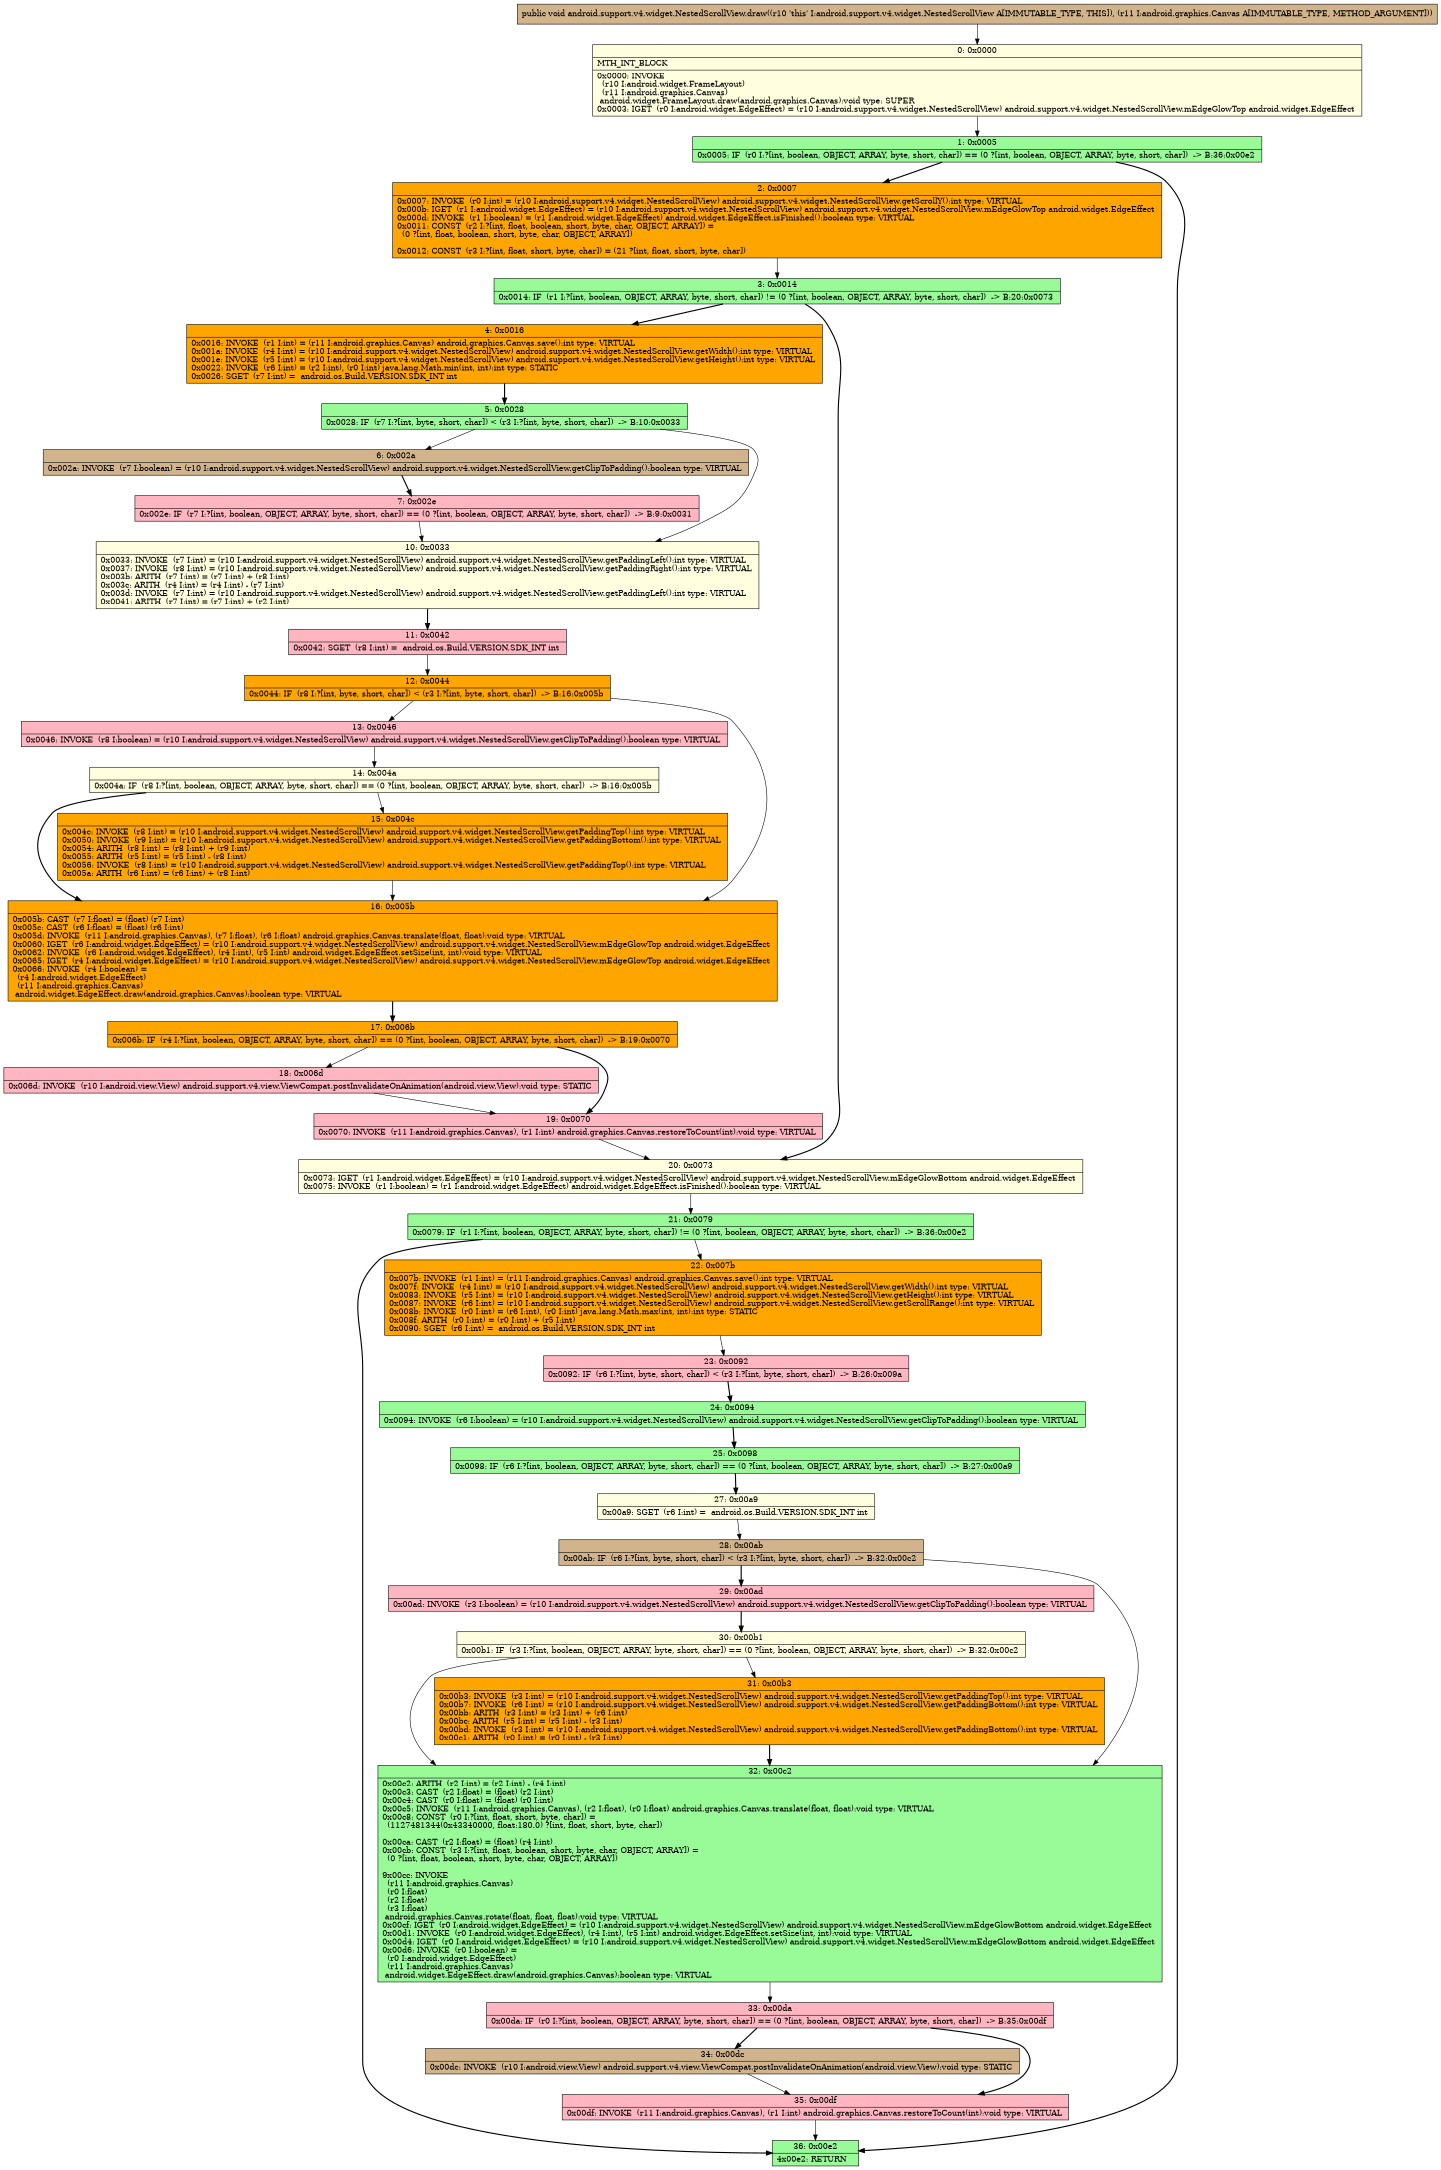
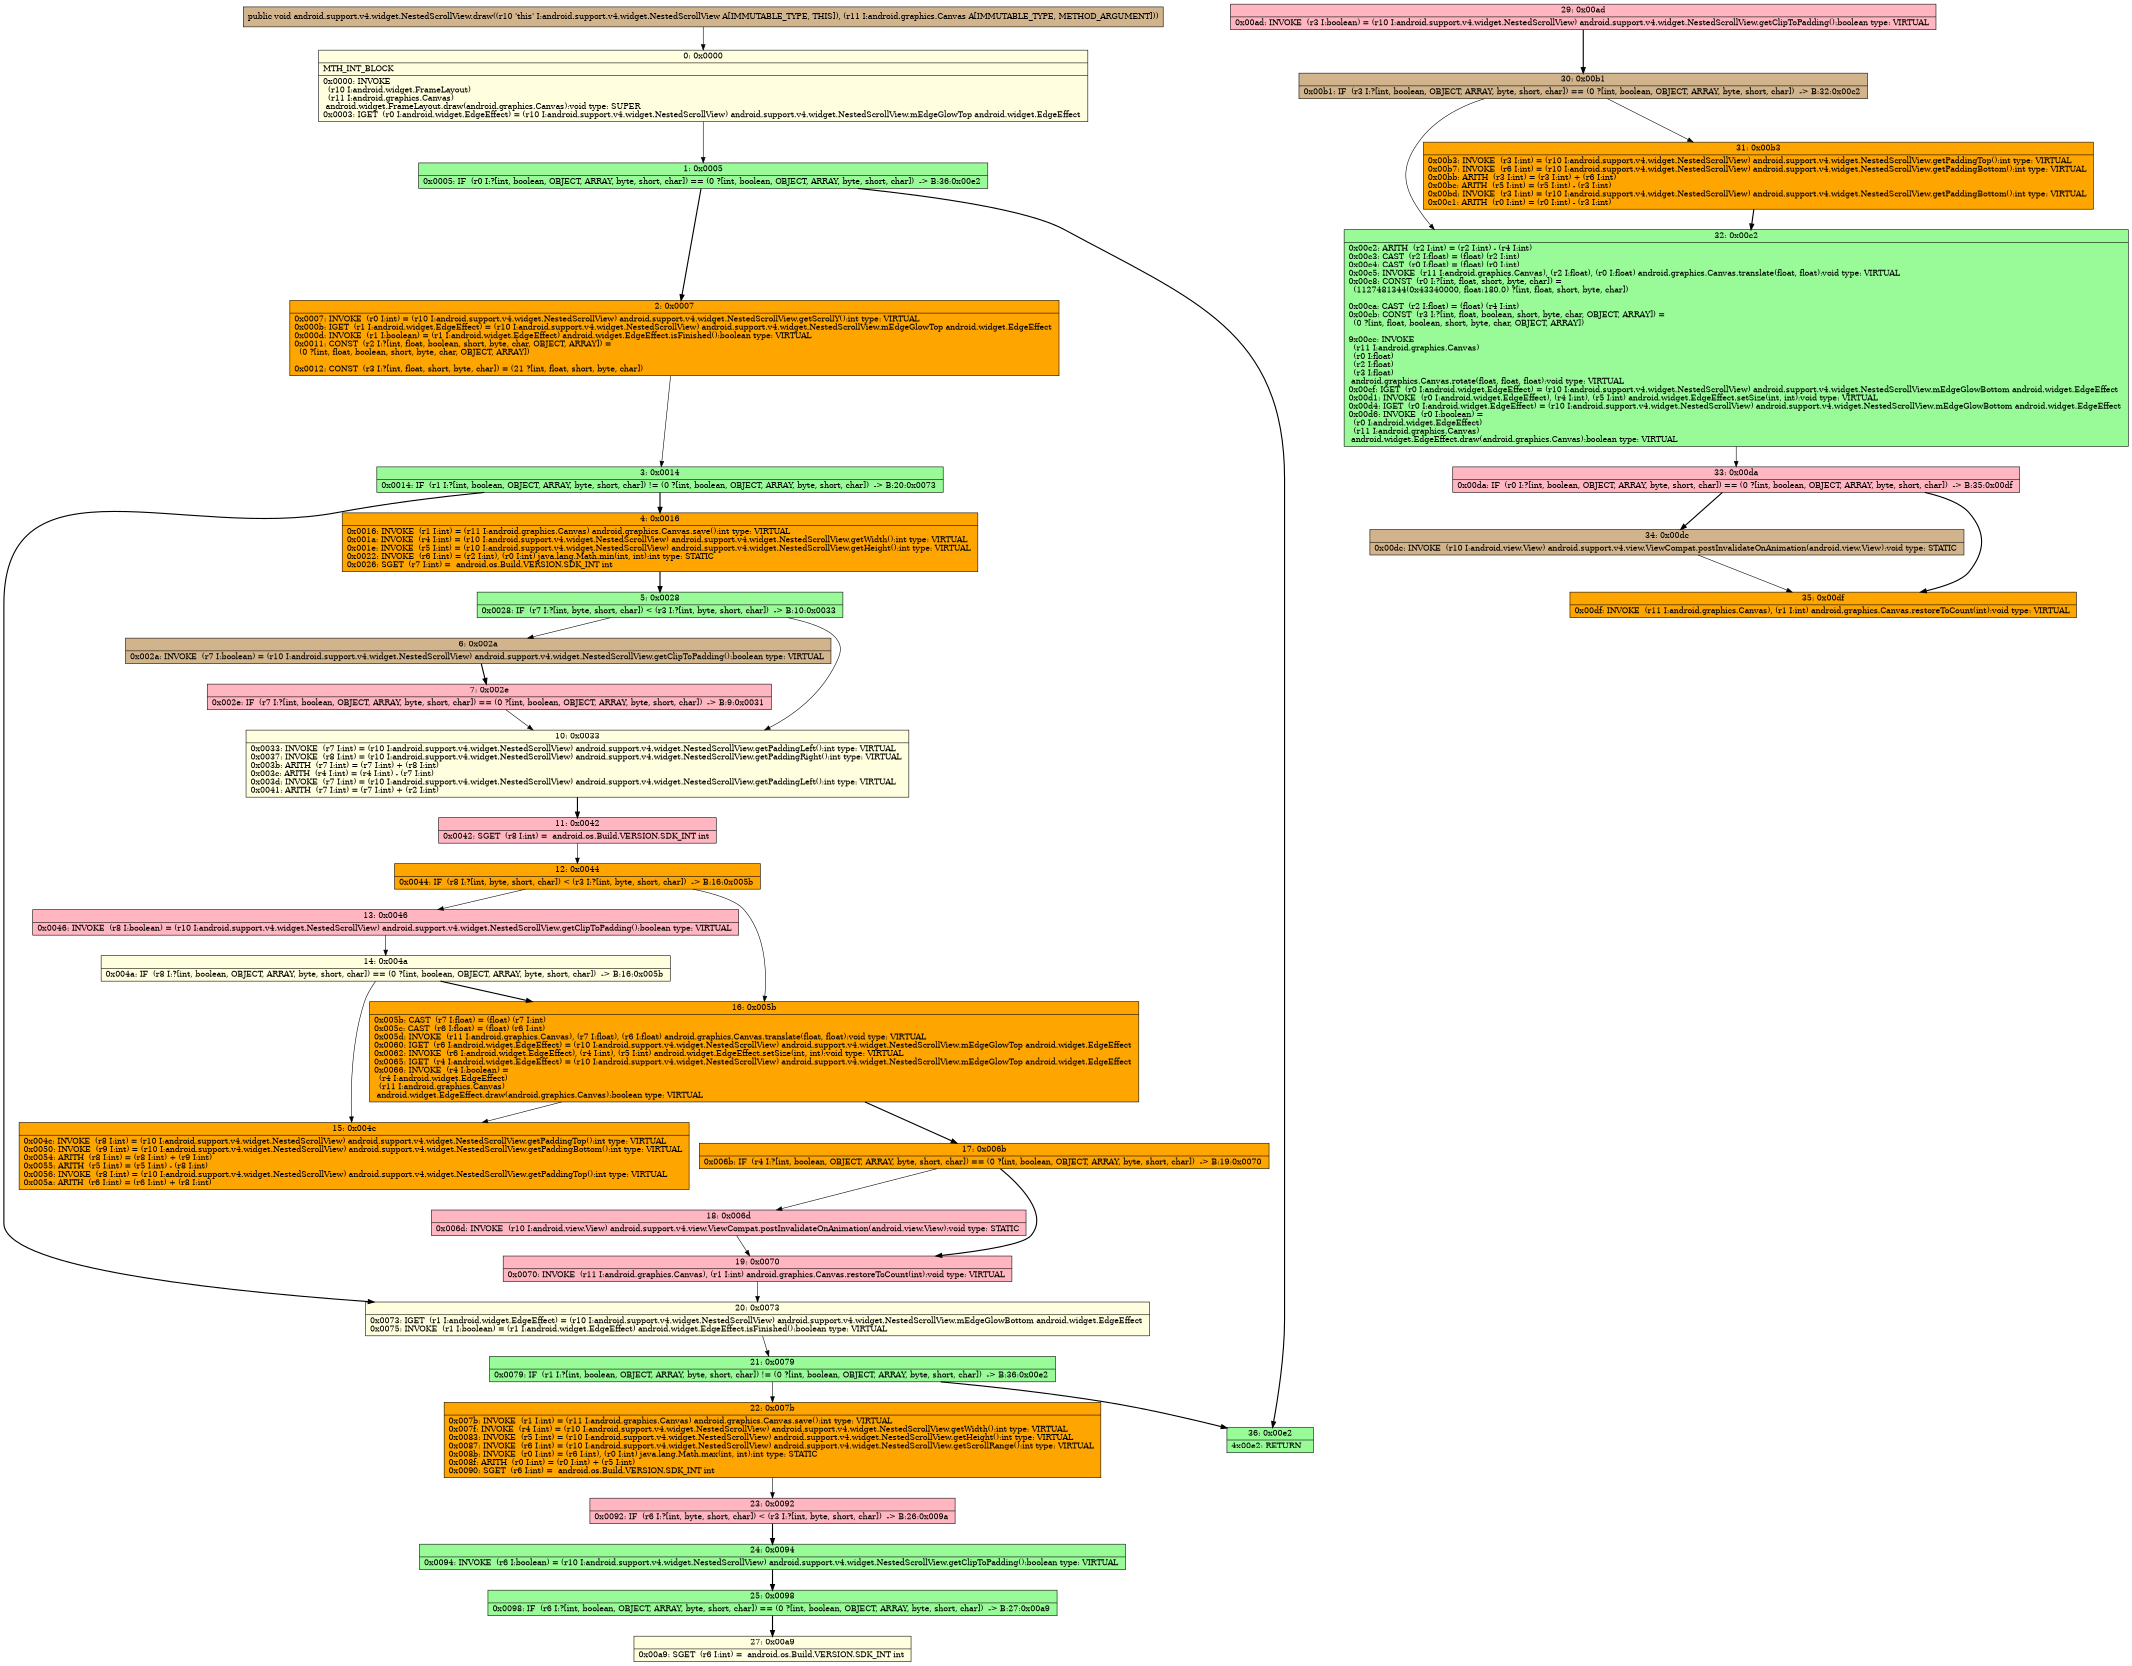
(393, 888) -> (525, 1112)
(741, 1552) -> none
(741, 1644) -> (1583, 86)
(815, 2107) -> (1823, 605)
(815, 2127) -> none
